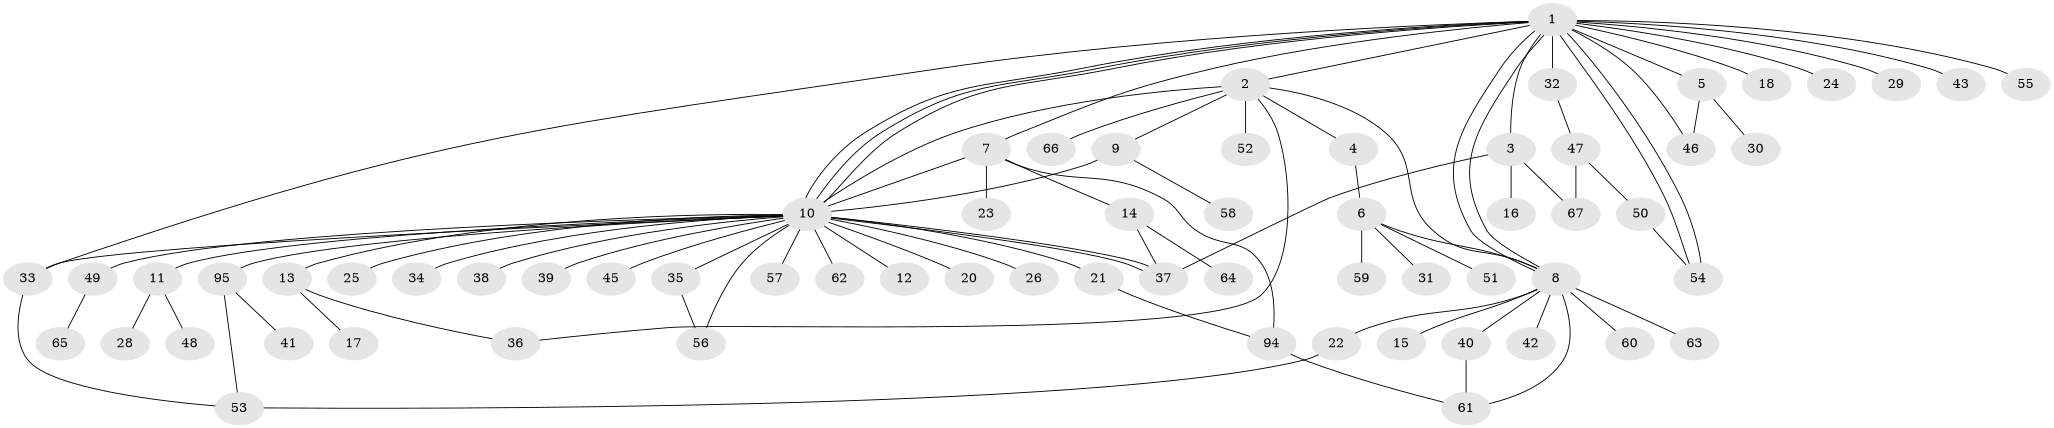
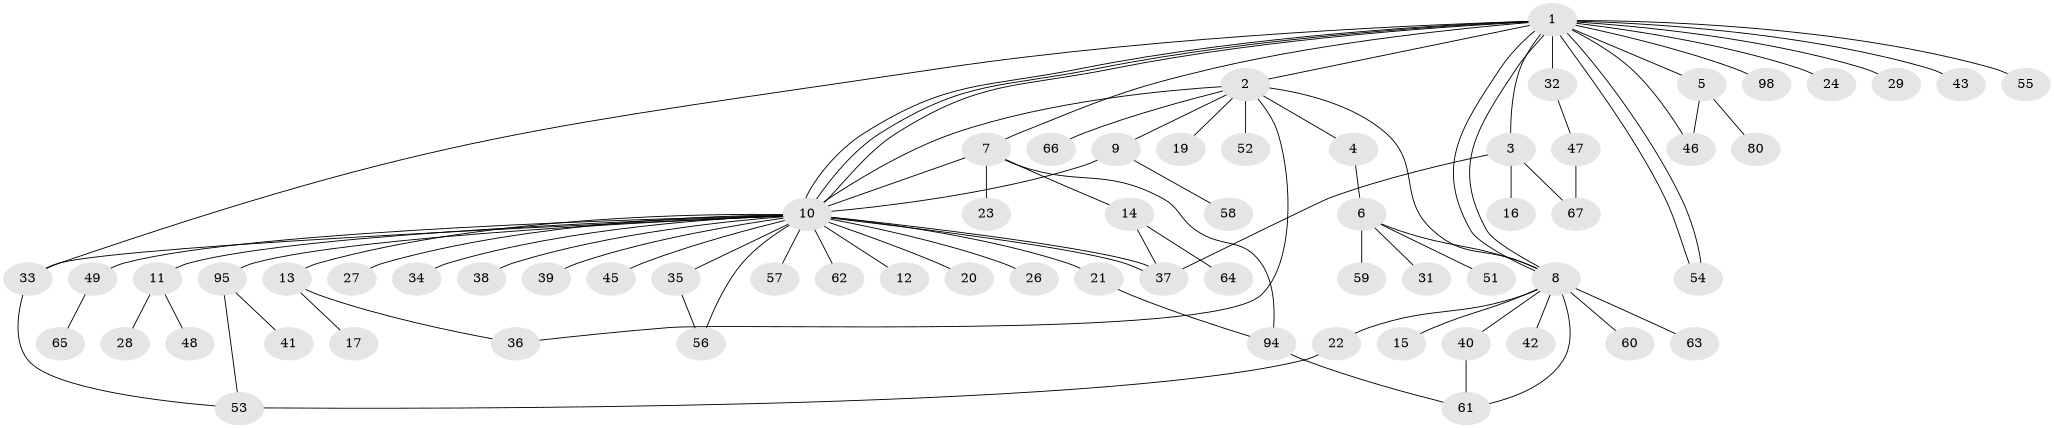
(1767, 85) -> (1767, 85)
none -> (1181, 149)
(1756, 149) -> (1756, 149)
(1641, 214) -> none
(352, 279) -> (352, 279)
